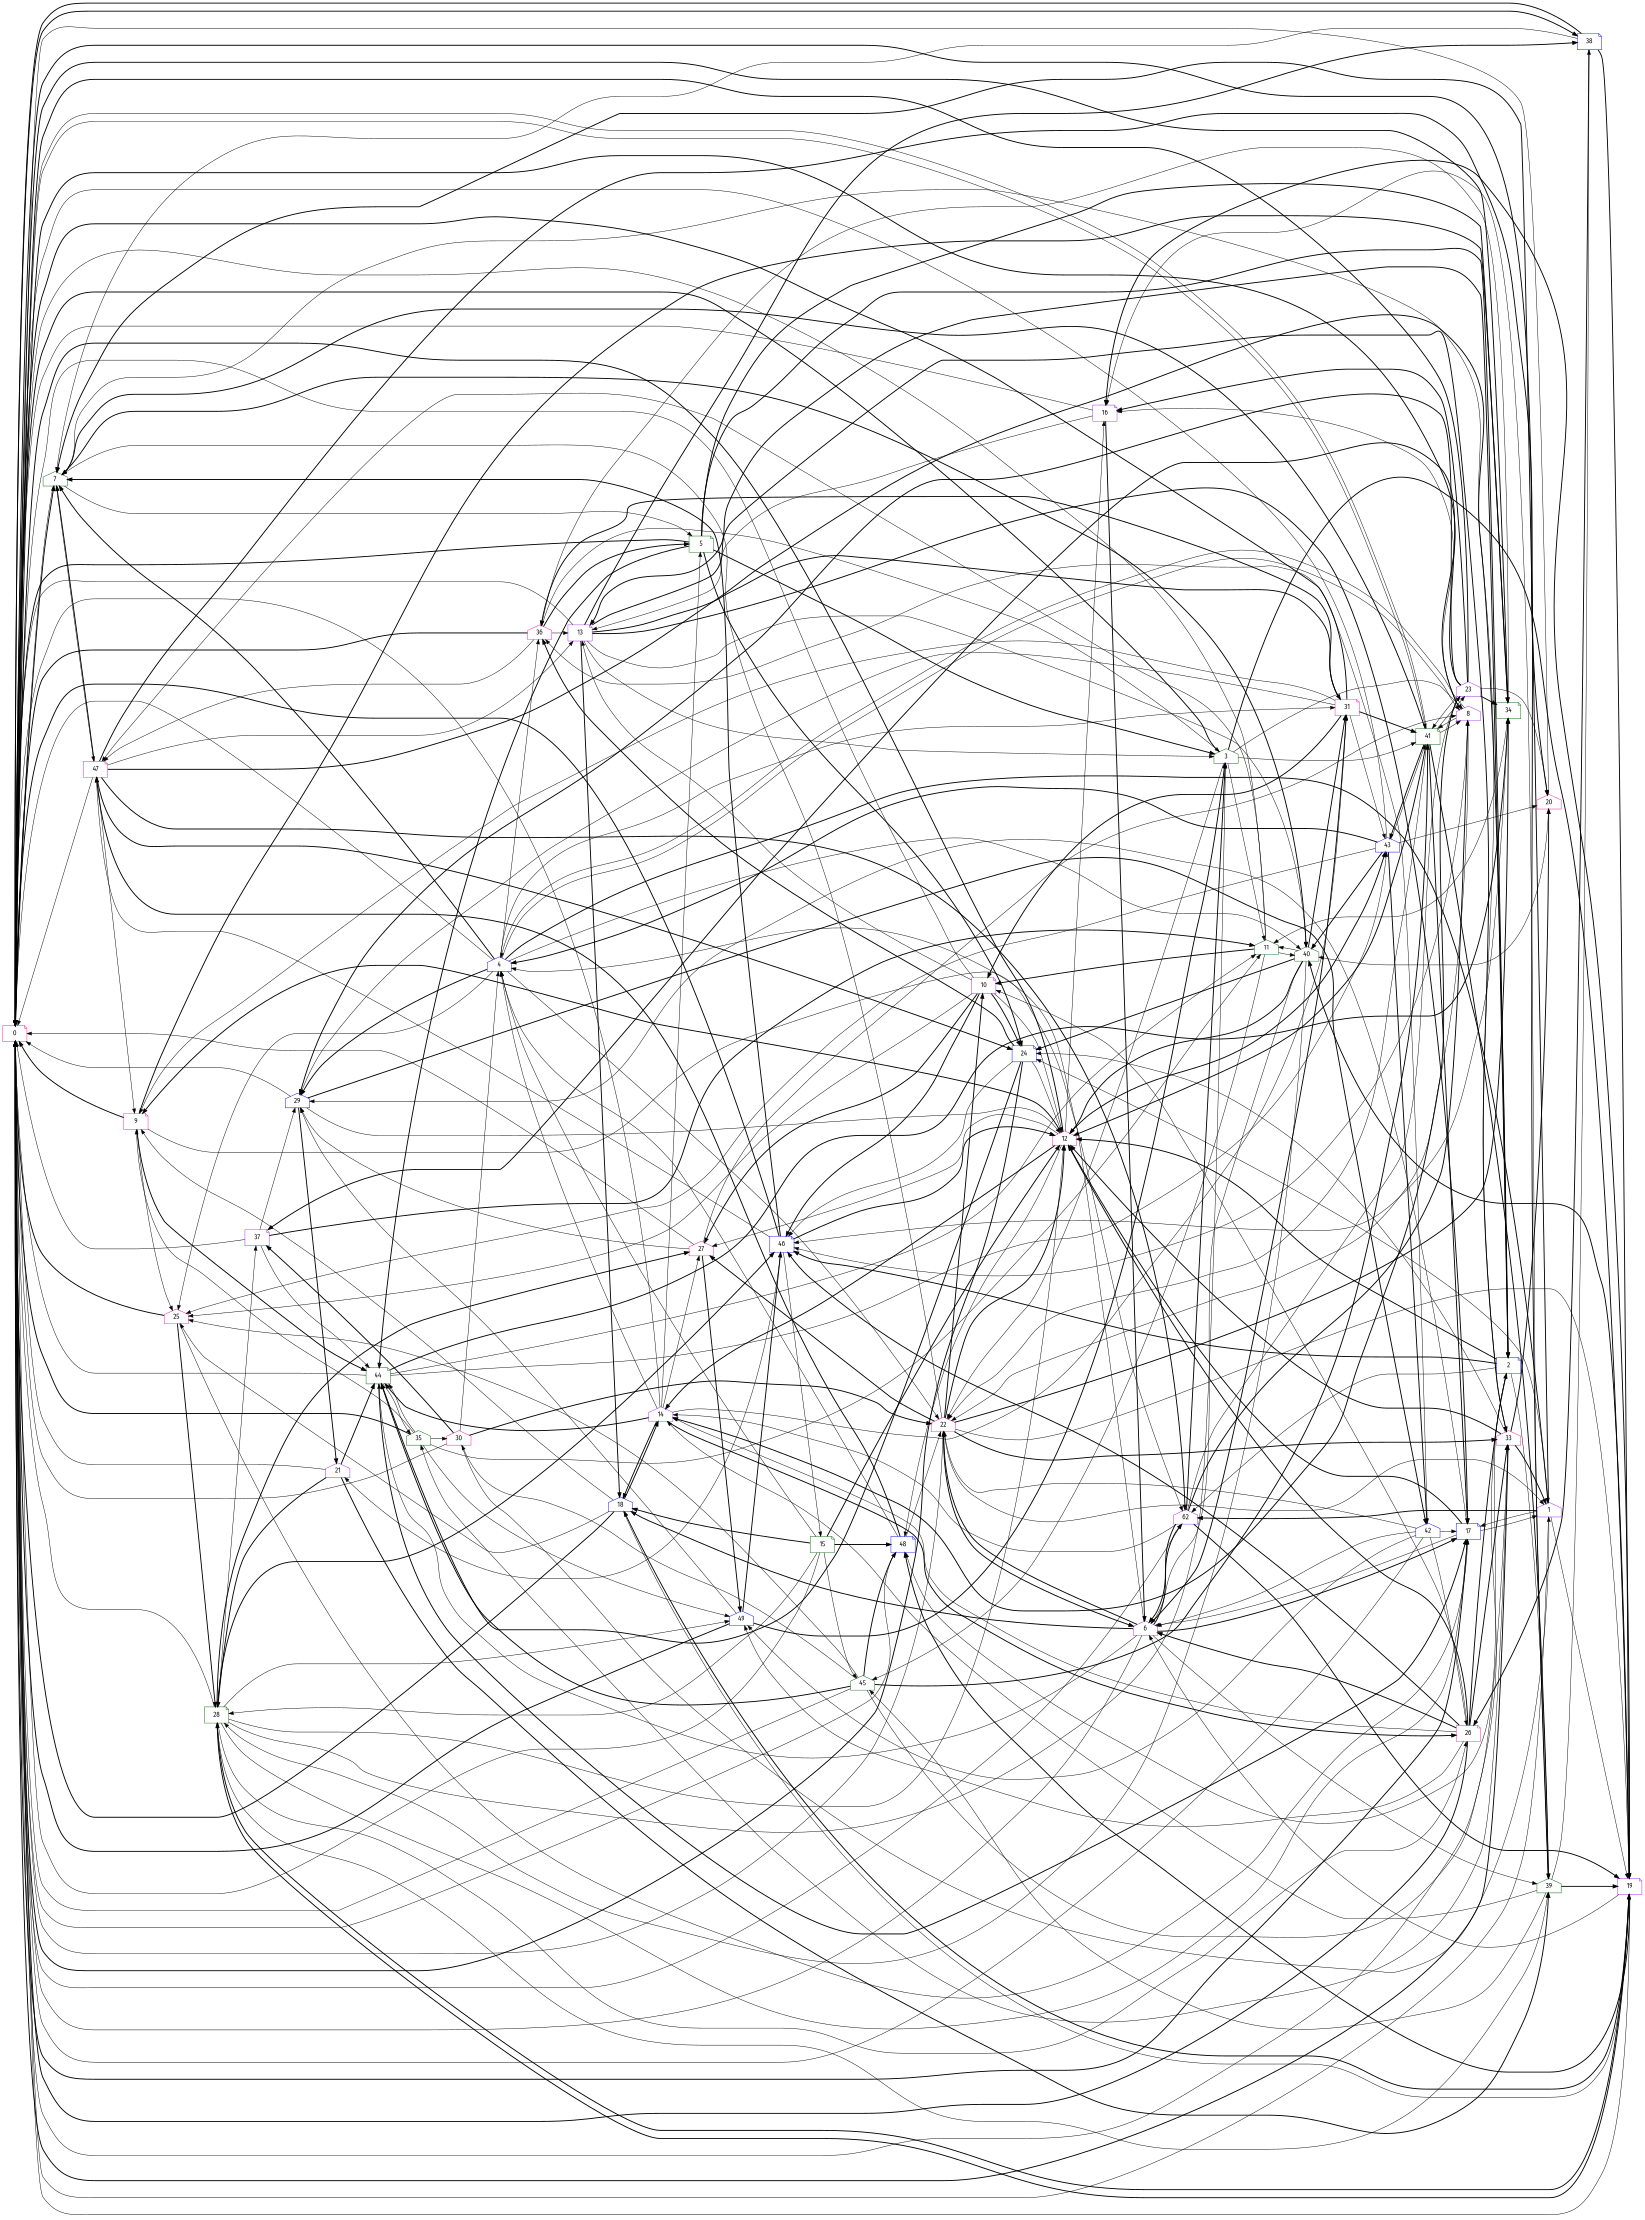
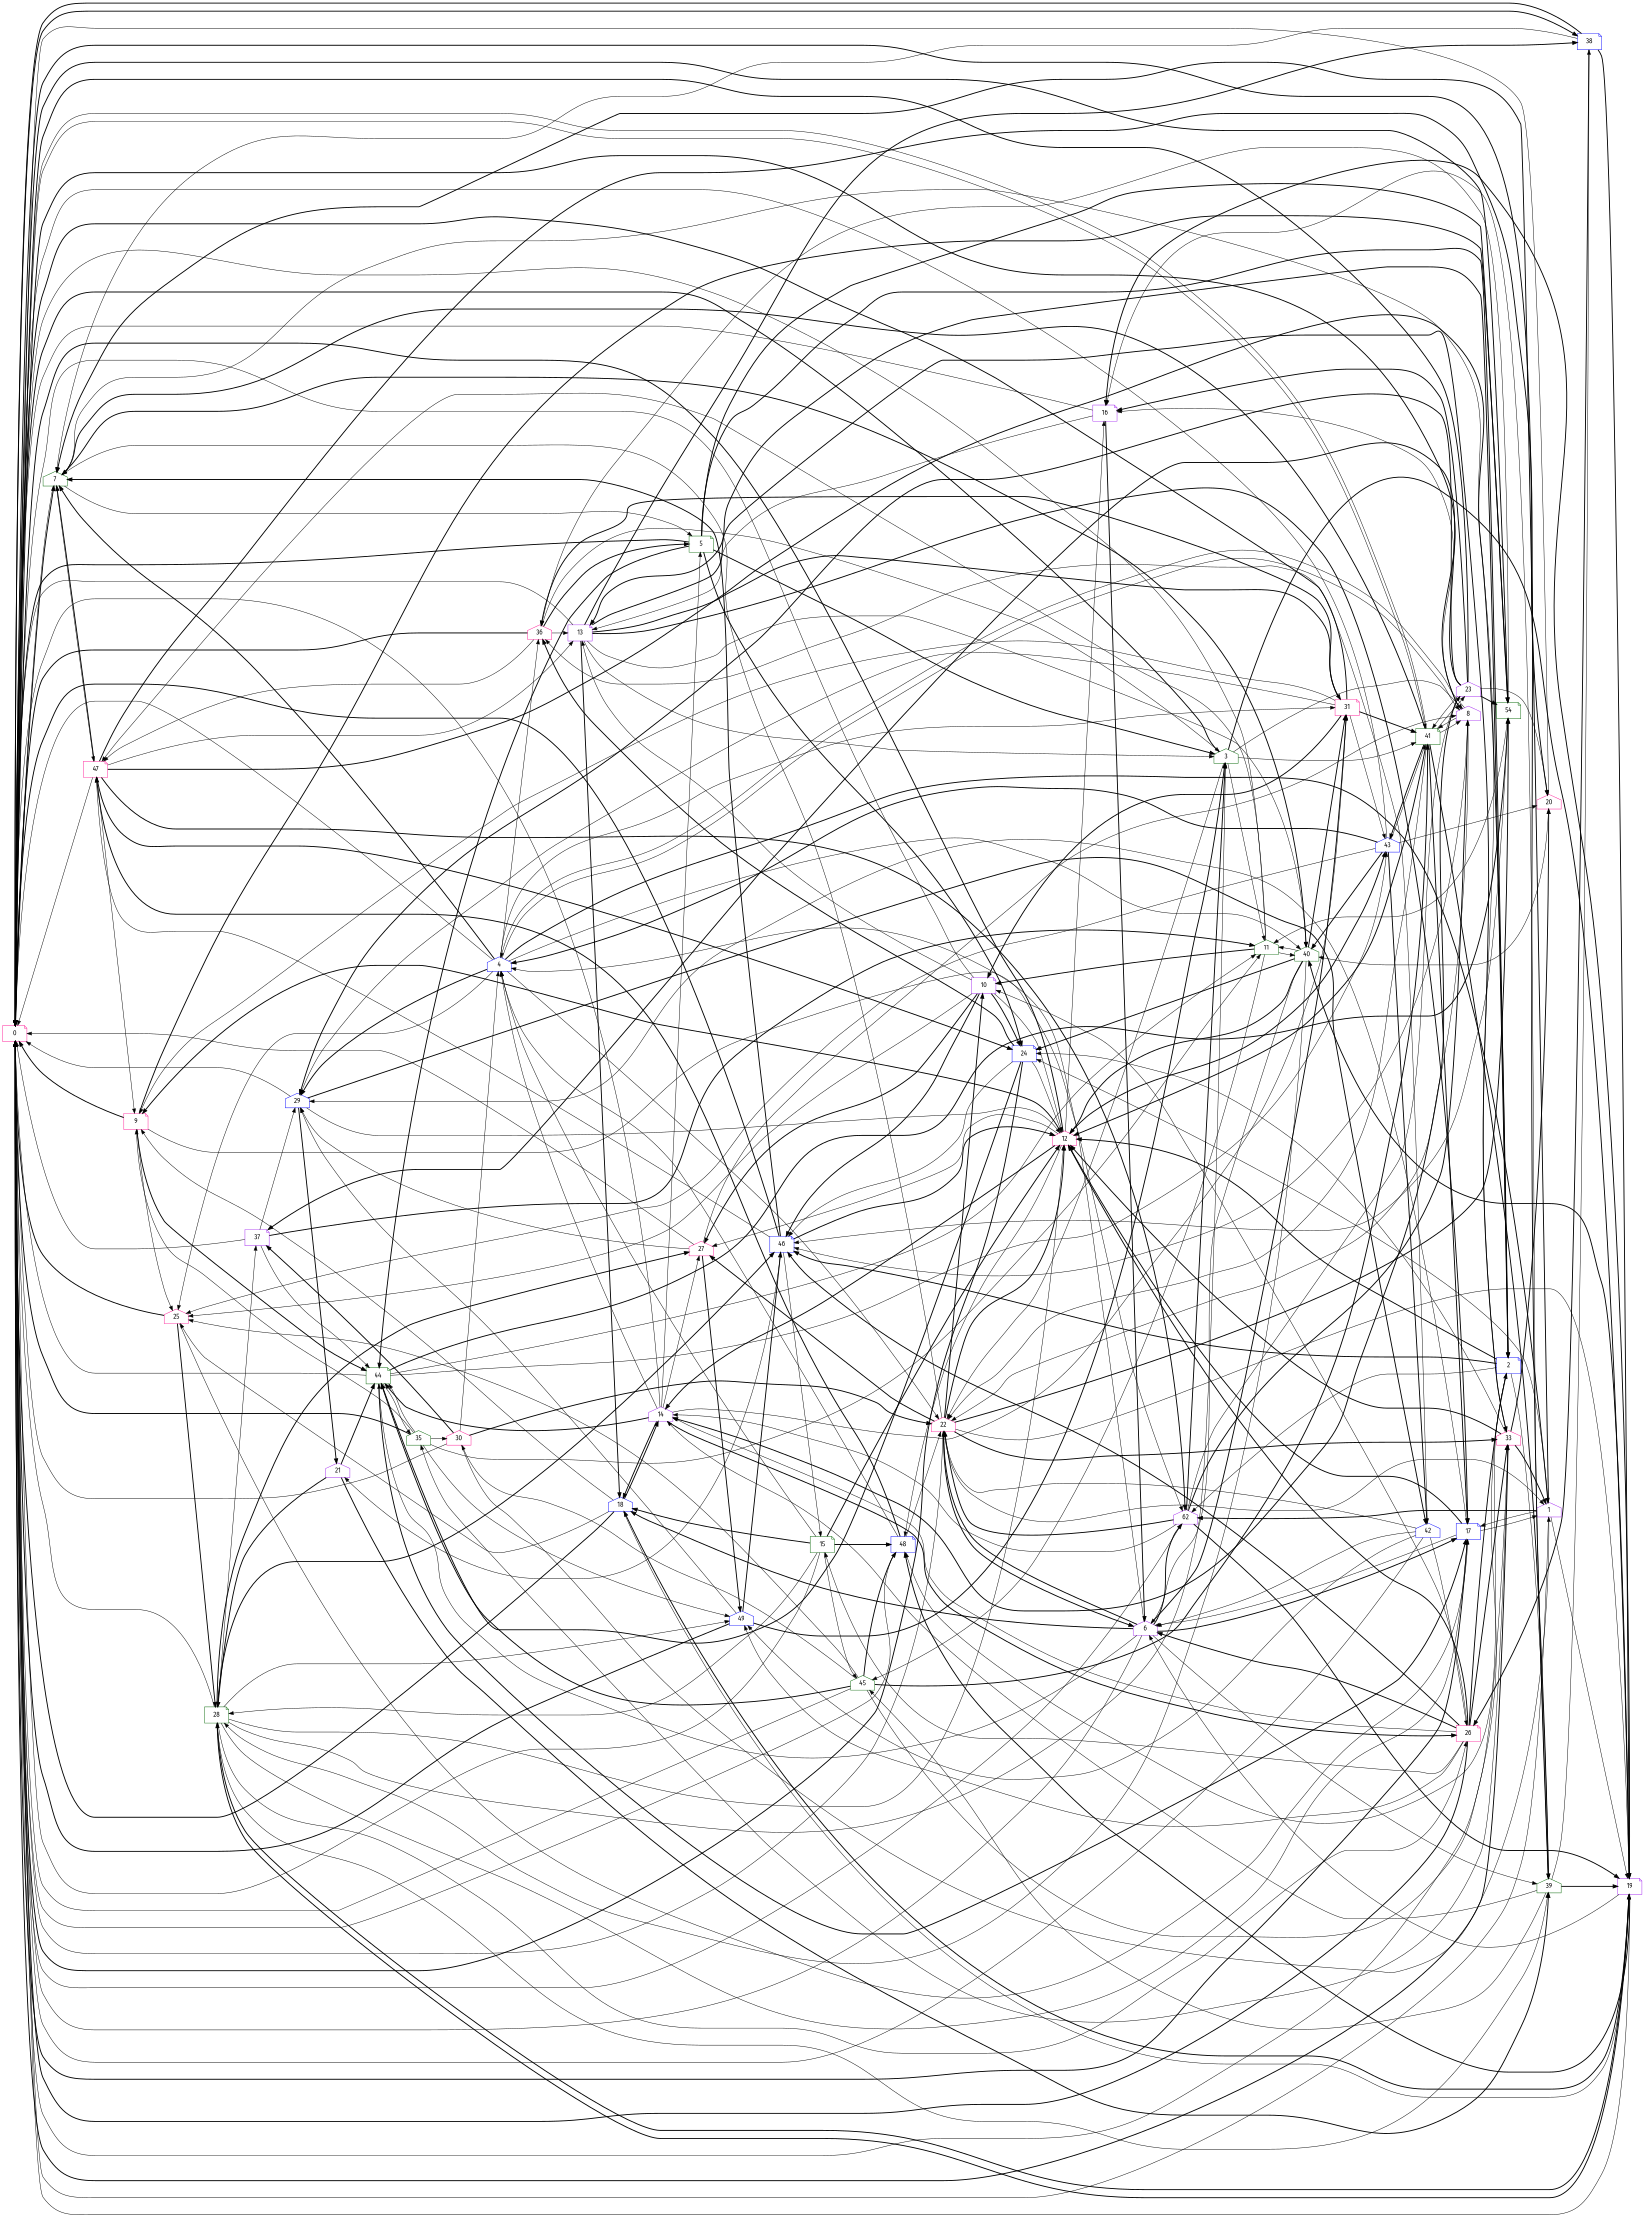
(1509, 711) -> (1509, 711)
(36, 1385) -> none
(1446, 1531) -> none
(1165, 1572) -> (1026, 1535)
none -> (1104, 1743)
